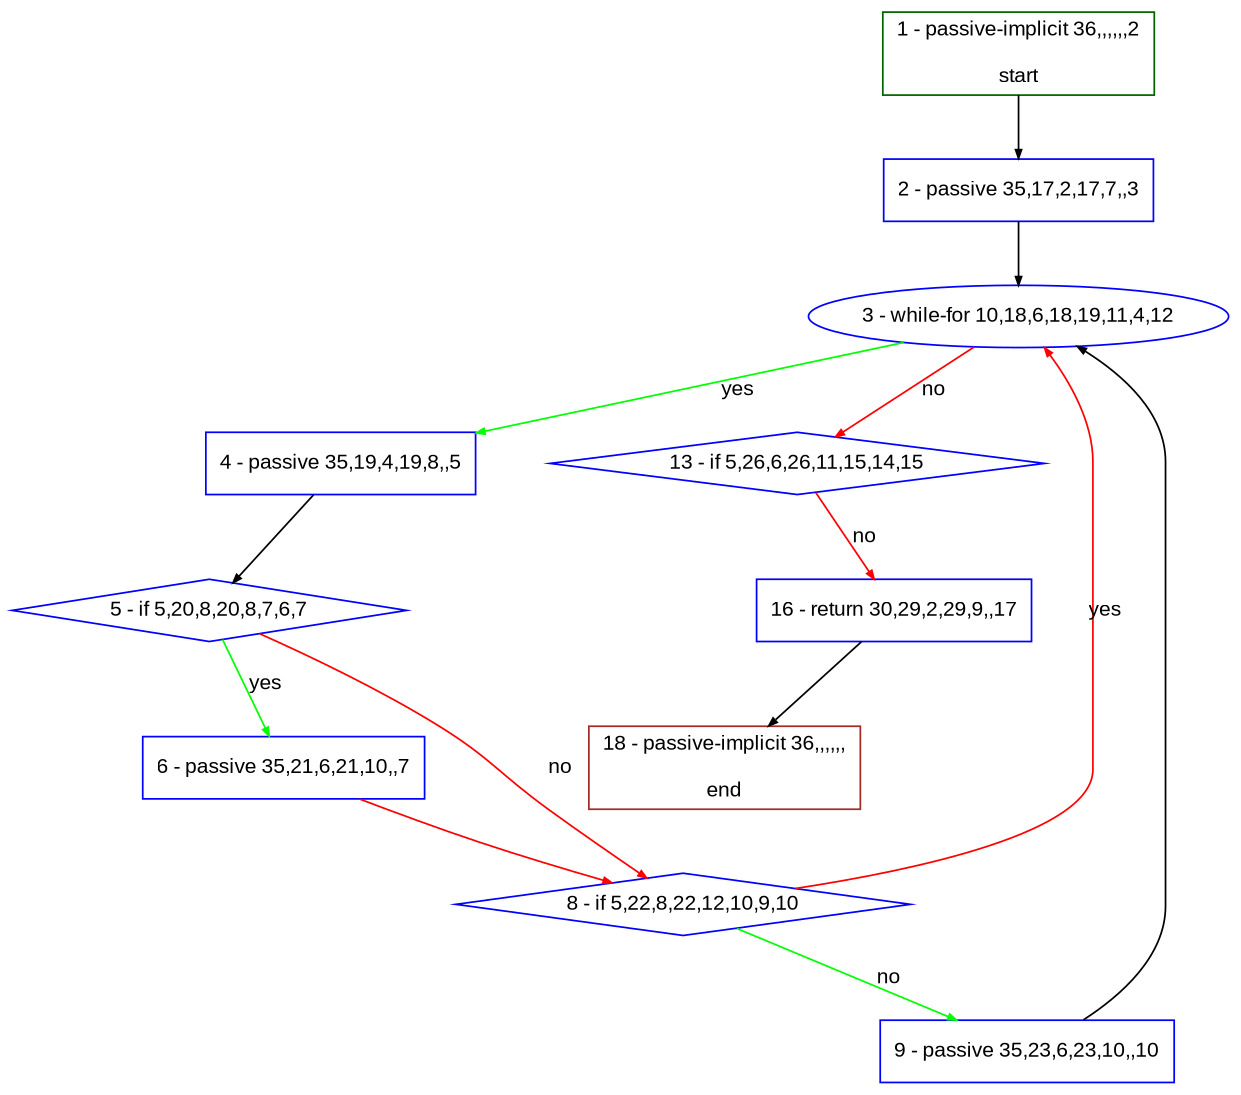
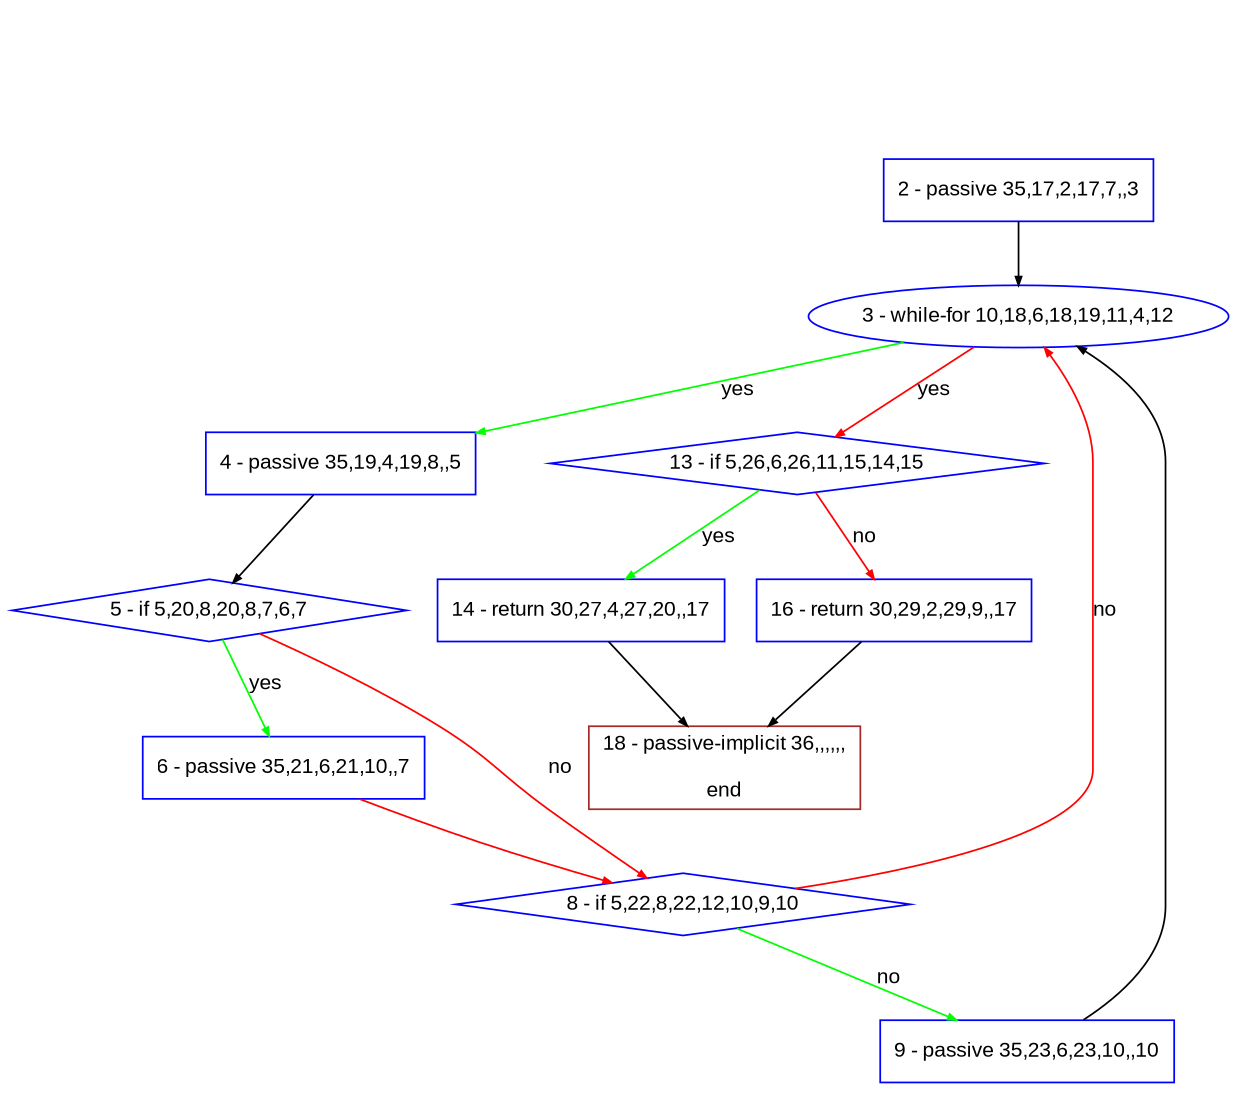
(1019, 54) -> none
(934, 390) -> (934, 390)
none -> (581, 610)
(1105, 610) -> (1105, 610)
